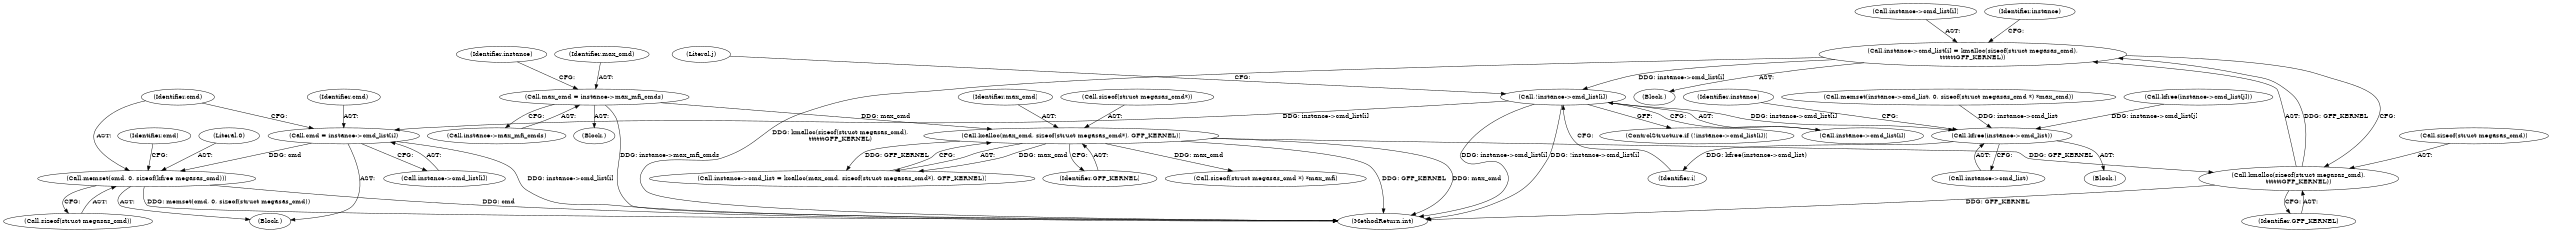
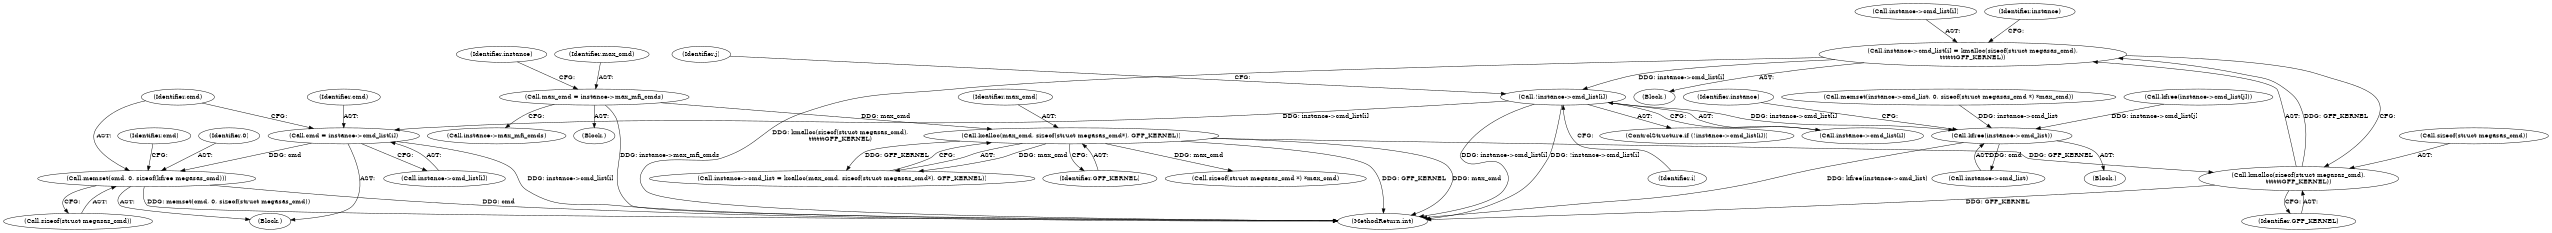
(701, 54) -> (701, 54)
(1137, 97) -> none
(1646, 116) -> (1646, 116)
(549, 119) -> none
(229, 136) -> (229, 136)
(1817, 145) -> (1697, 193)
(2006, 155) -> (2006, 155)
(1266, 179) -> (1266, 179)
